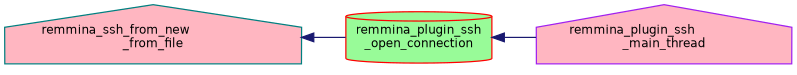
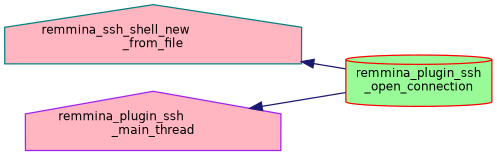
(153, 37) -> (153, 37)
(520, 37) -> (304, 99)
